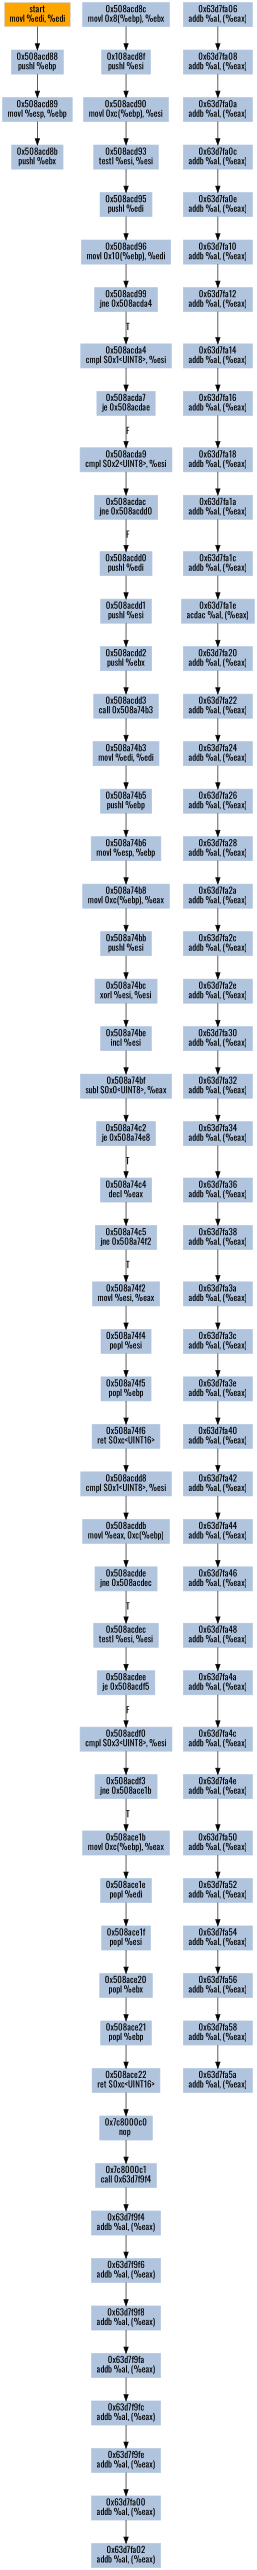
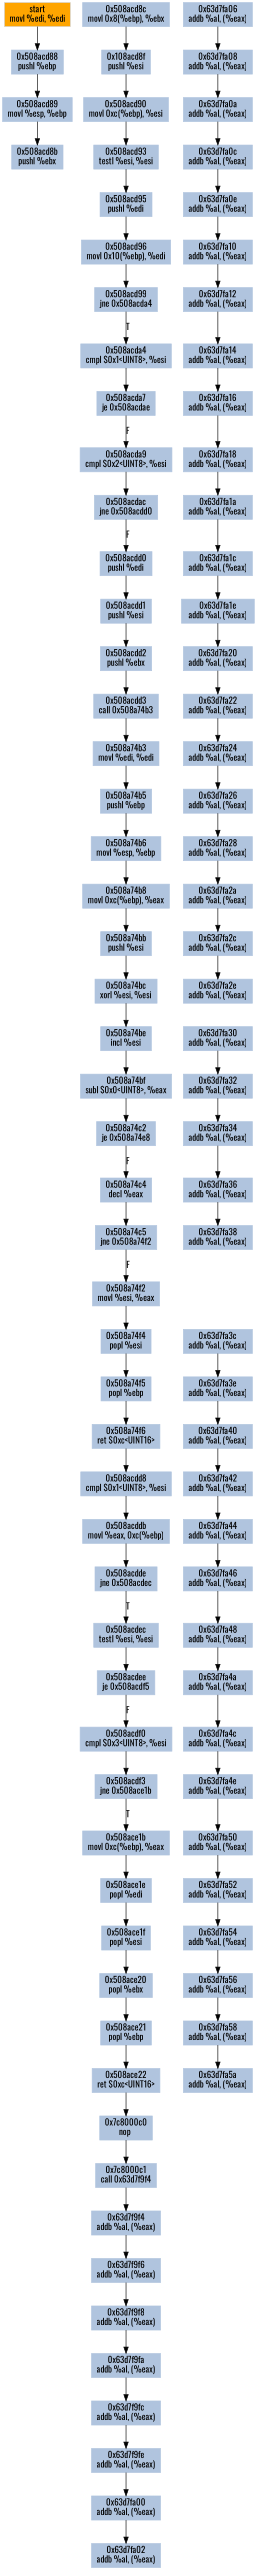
(218, 611) -> (218, 611)
(218, 1012) -> none
(128, 1162) -> (128, 1162)
(128, 1266) -> (128, 1266)
(218, 1294) -> none
